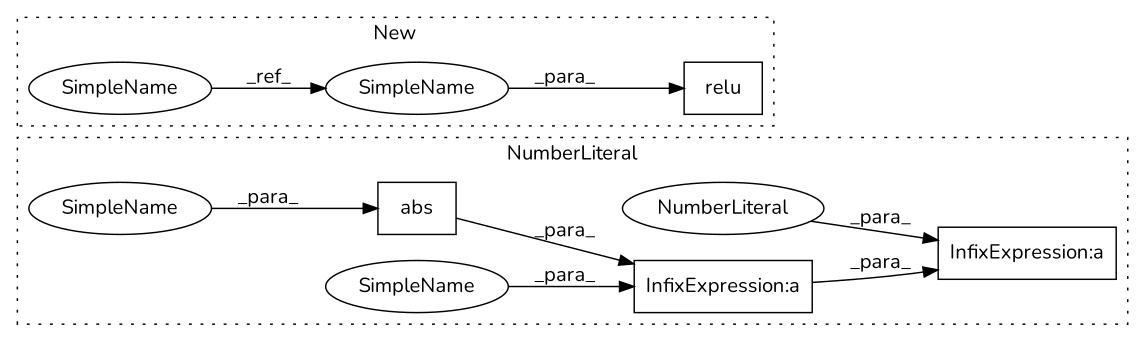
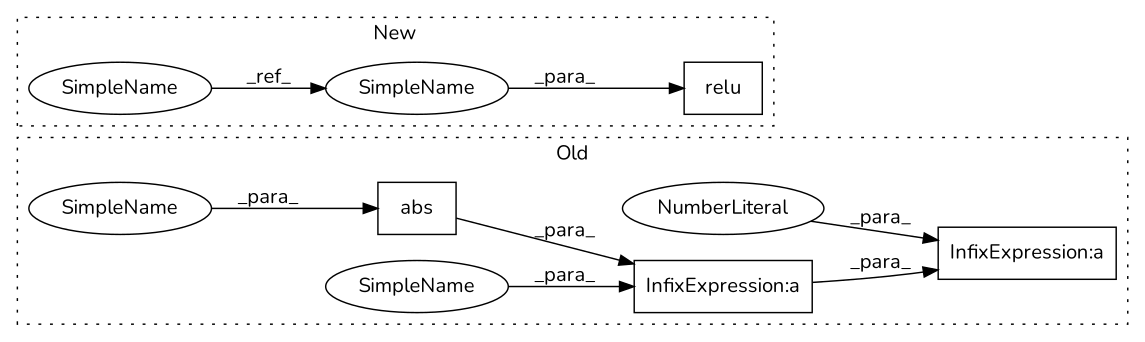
(573, 154) -> (573, 154)
